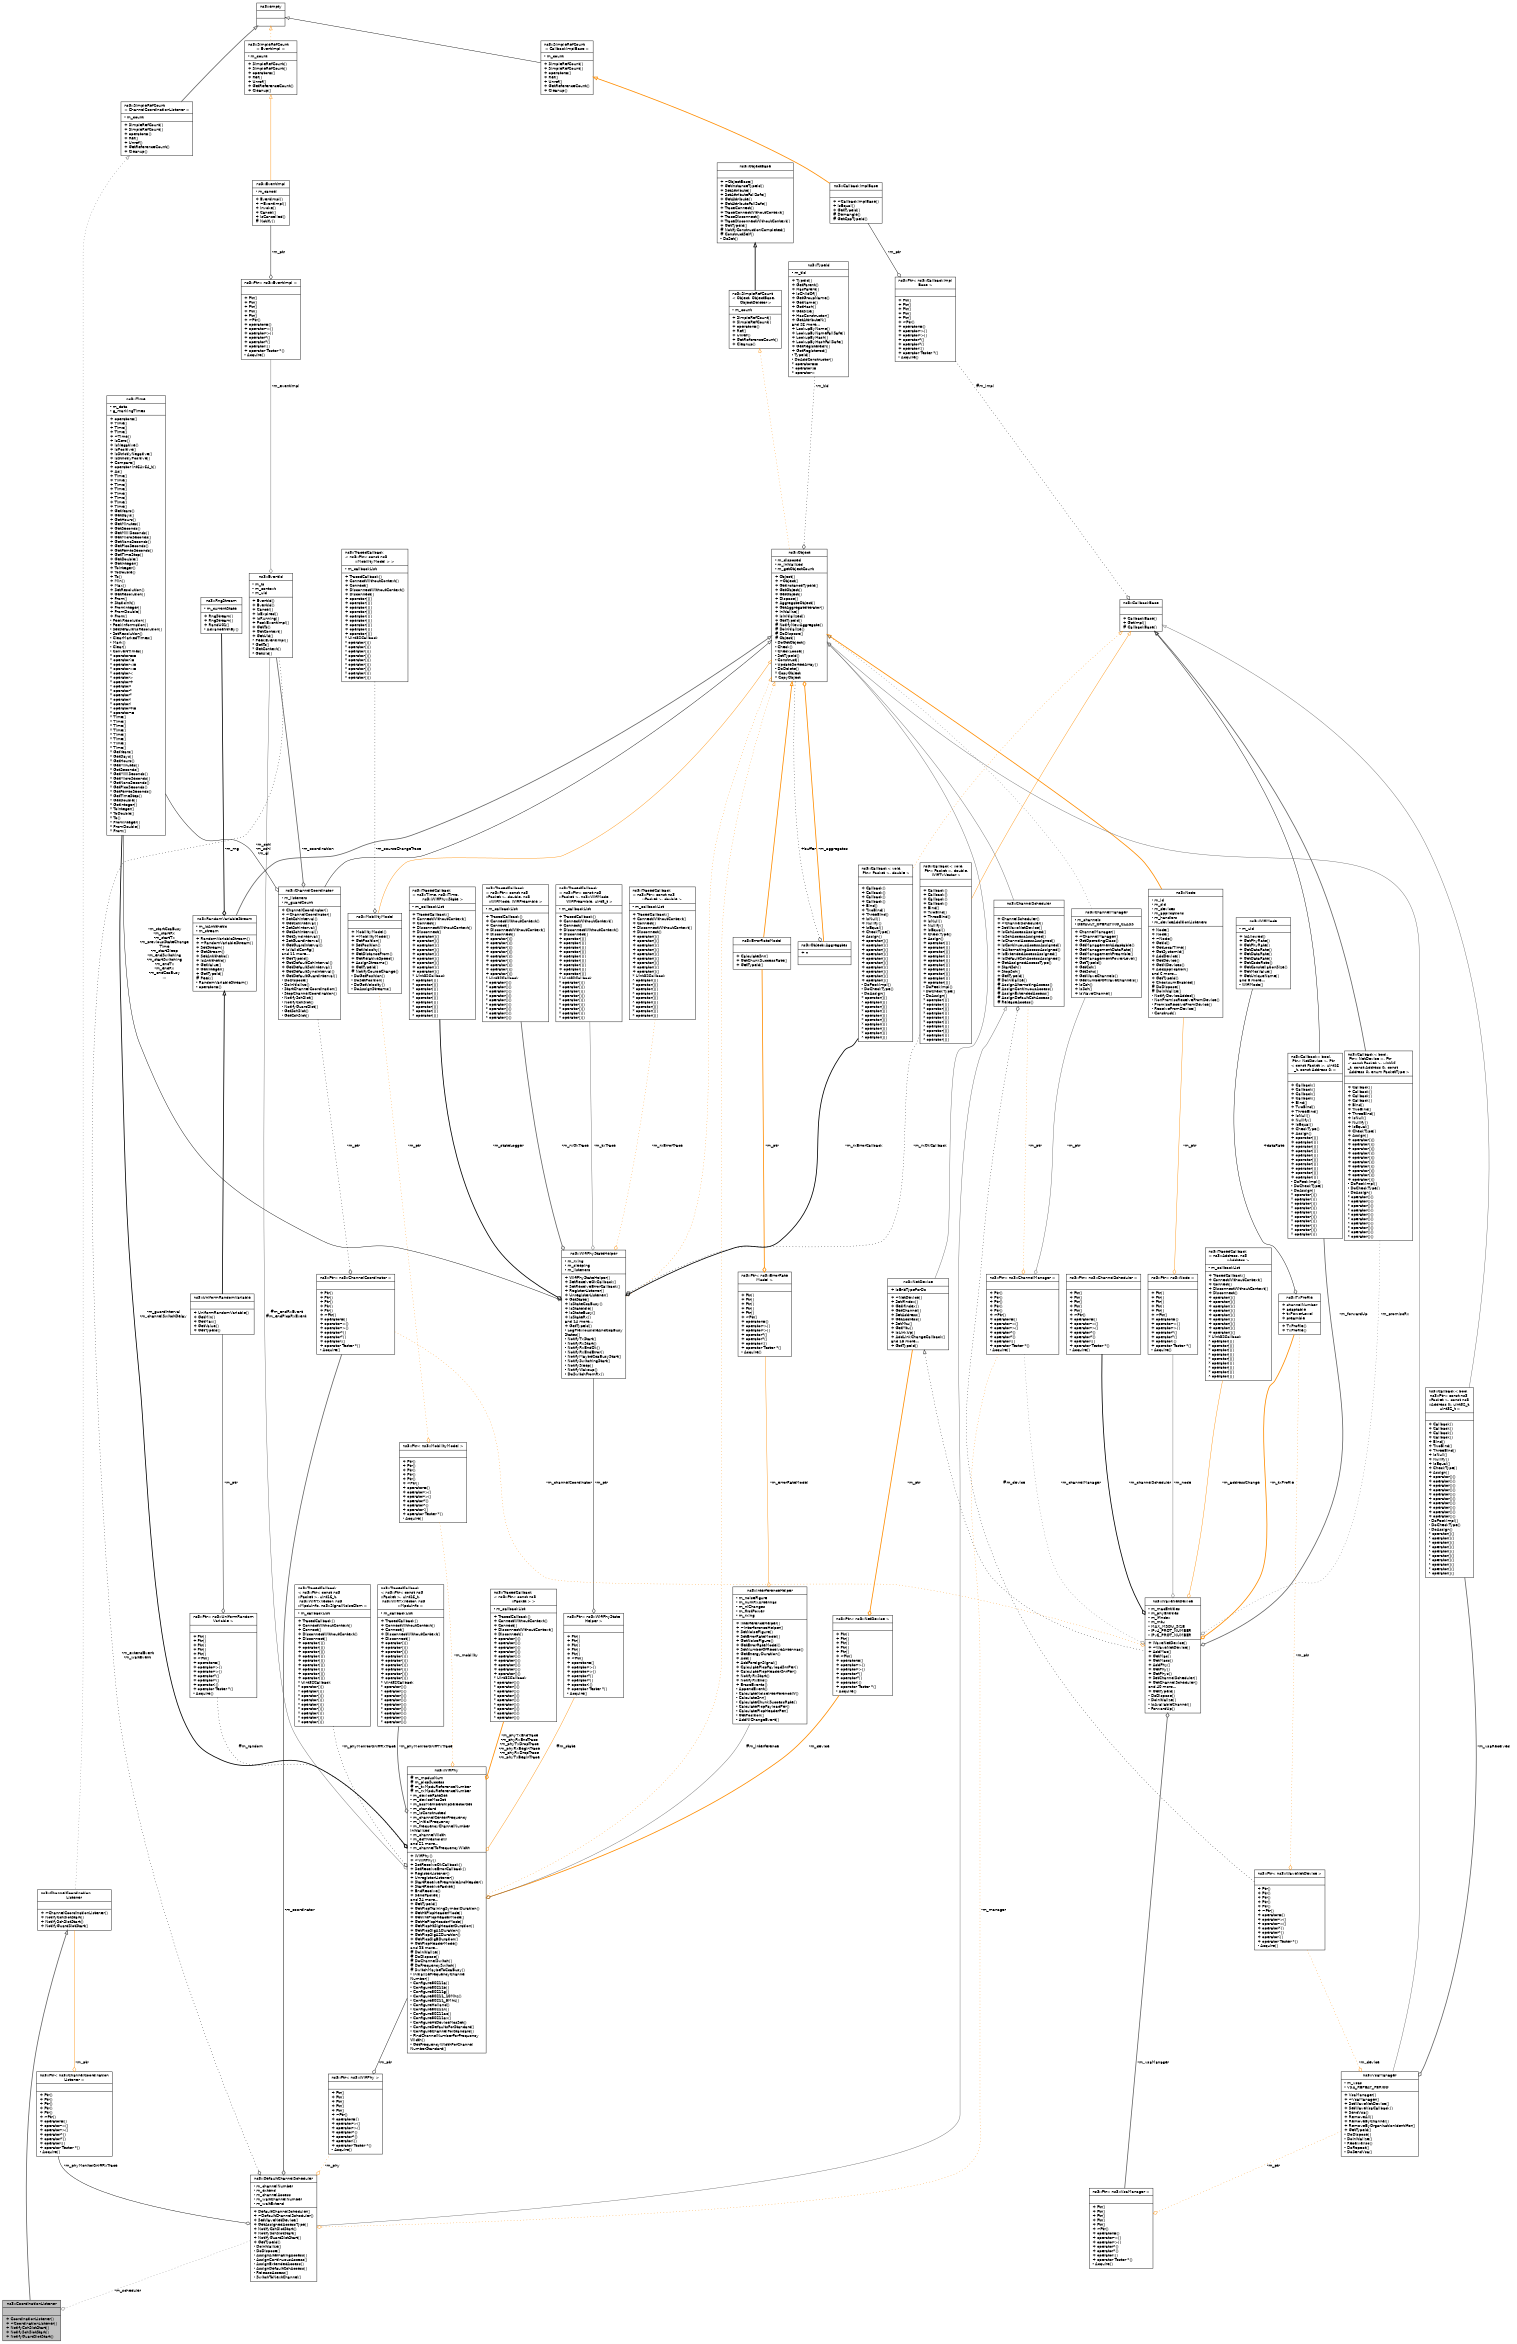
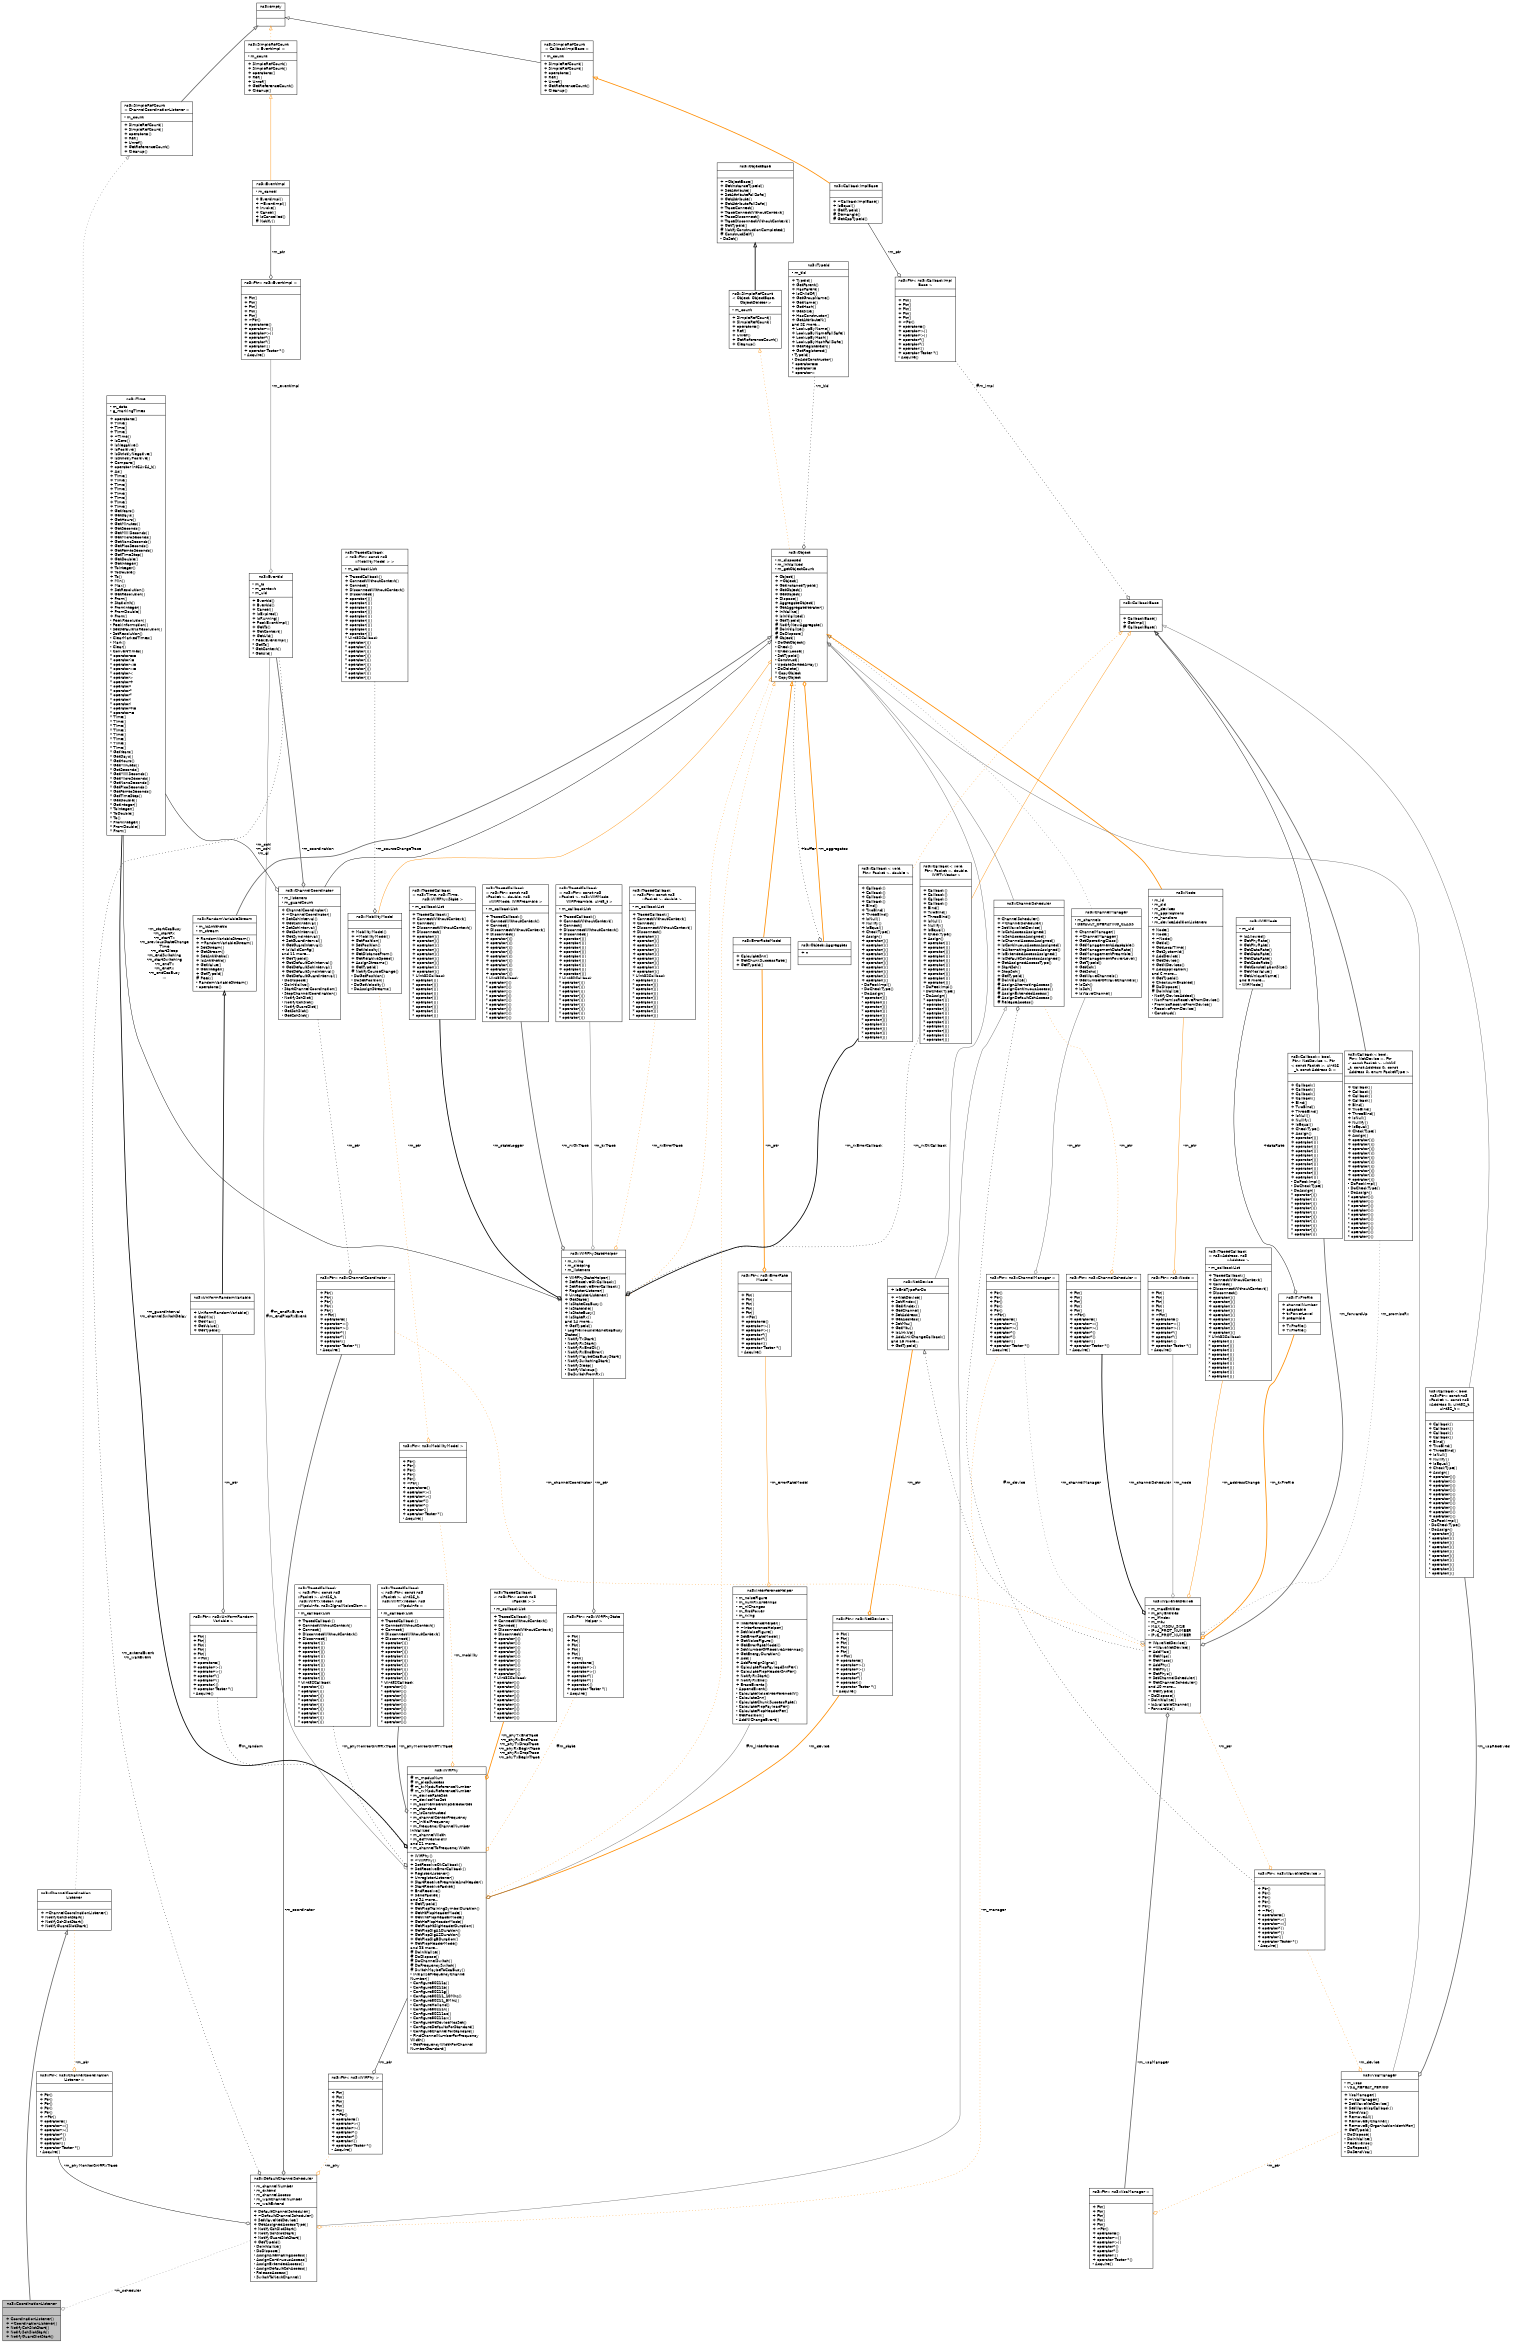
(221, 615) -> none
(1026, 1138) -> (1112, 1127)
(1295, 1600) -> (1234, 1789)
(534, 1774) -> (534, 1774)
(74, 1999) -> (74, 1999)
